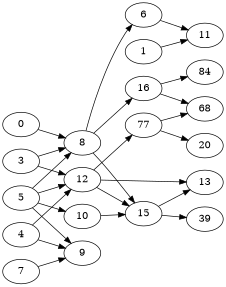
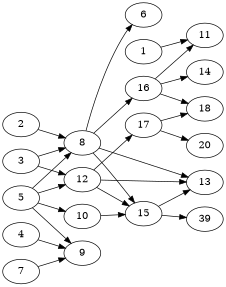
(171, 24) -> (172, 64)
(205, 72) -> (205, 72)
(205, 109) -> (205, 109)
(21, 125) -> (21, 125)
(144, 125) -> (144, 125)
none -> (140, 162)
(48, 211) -> none
